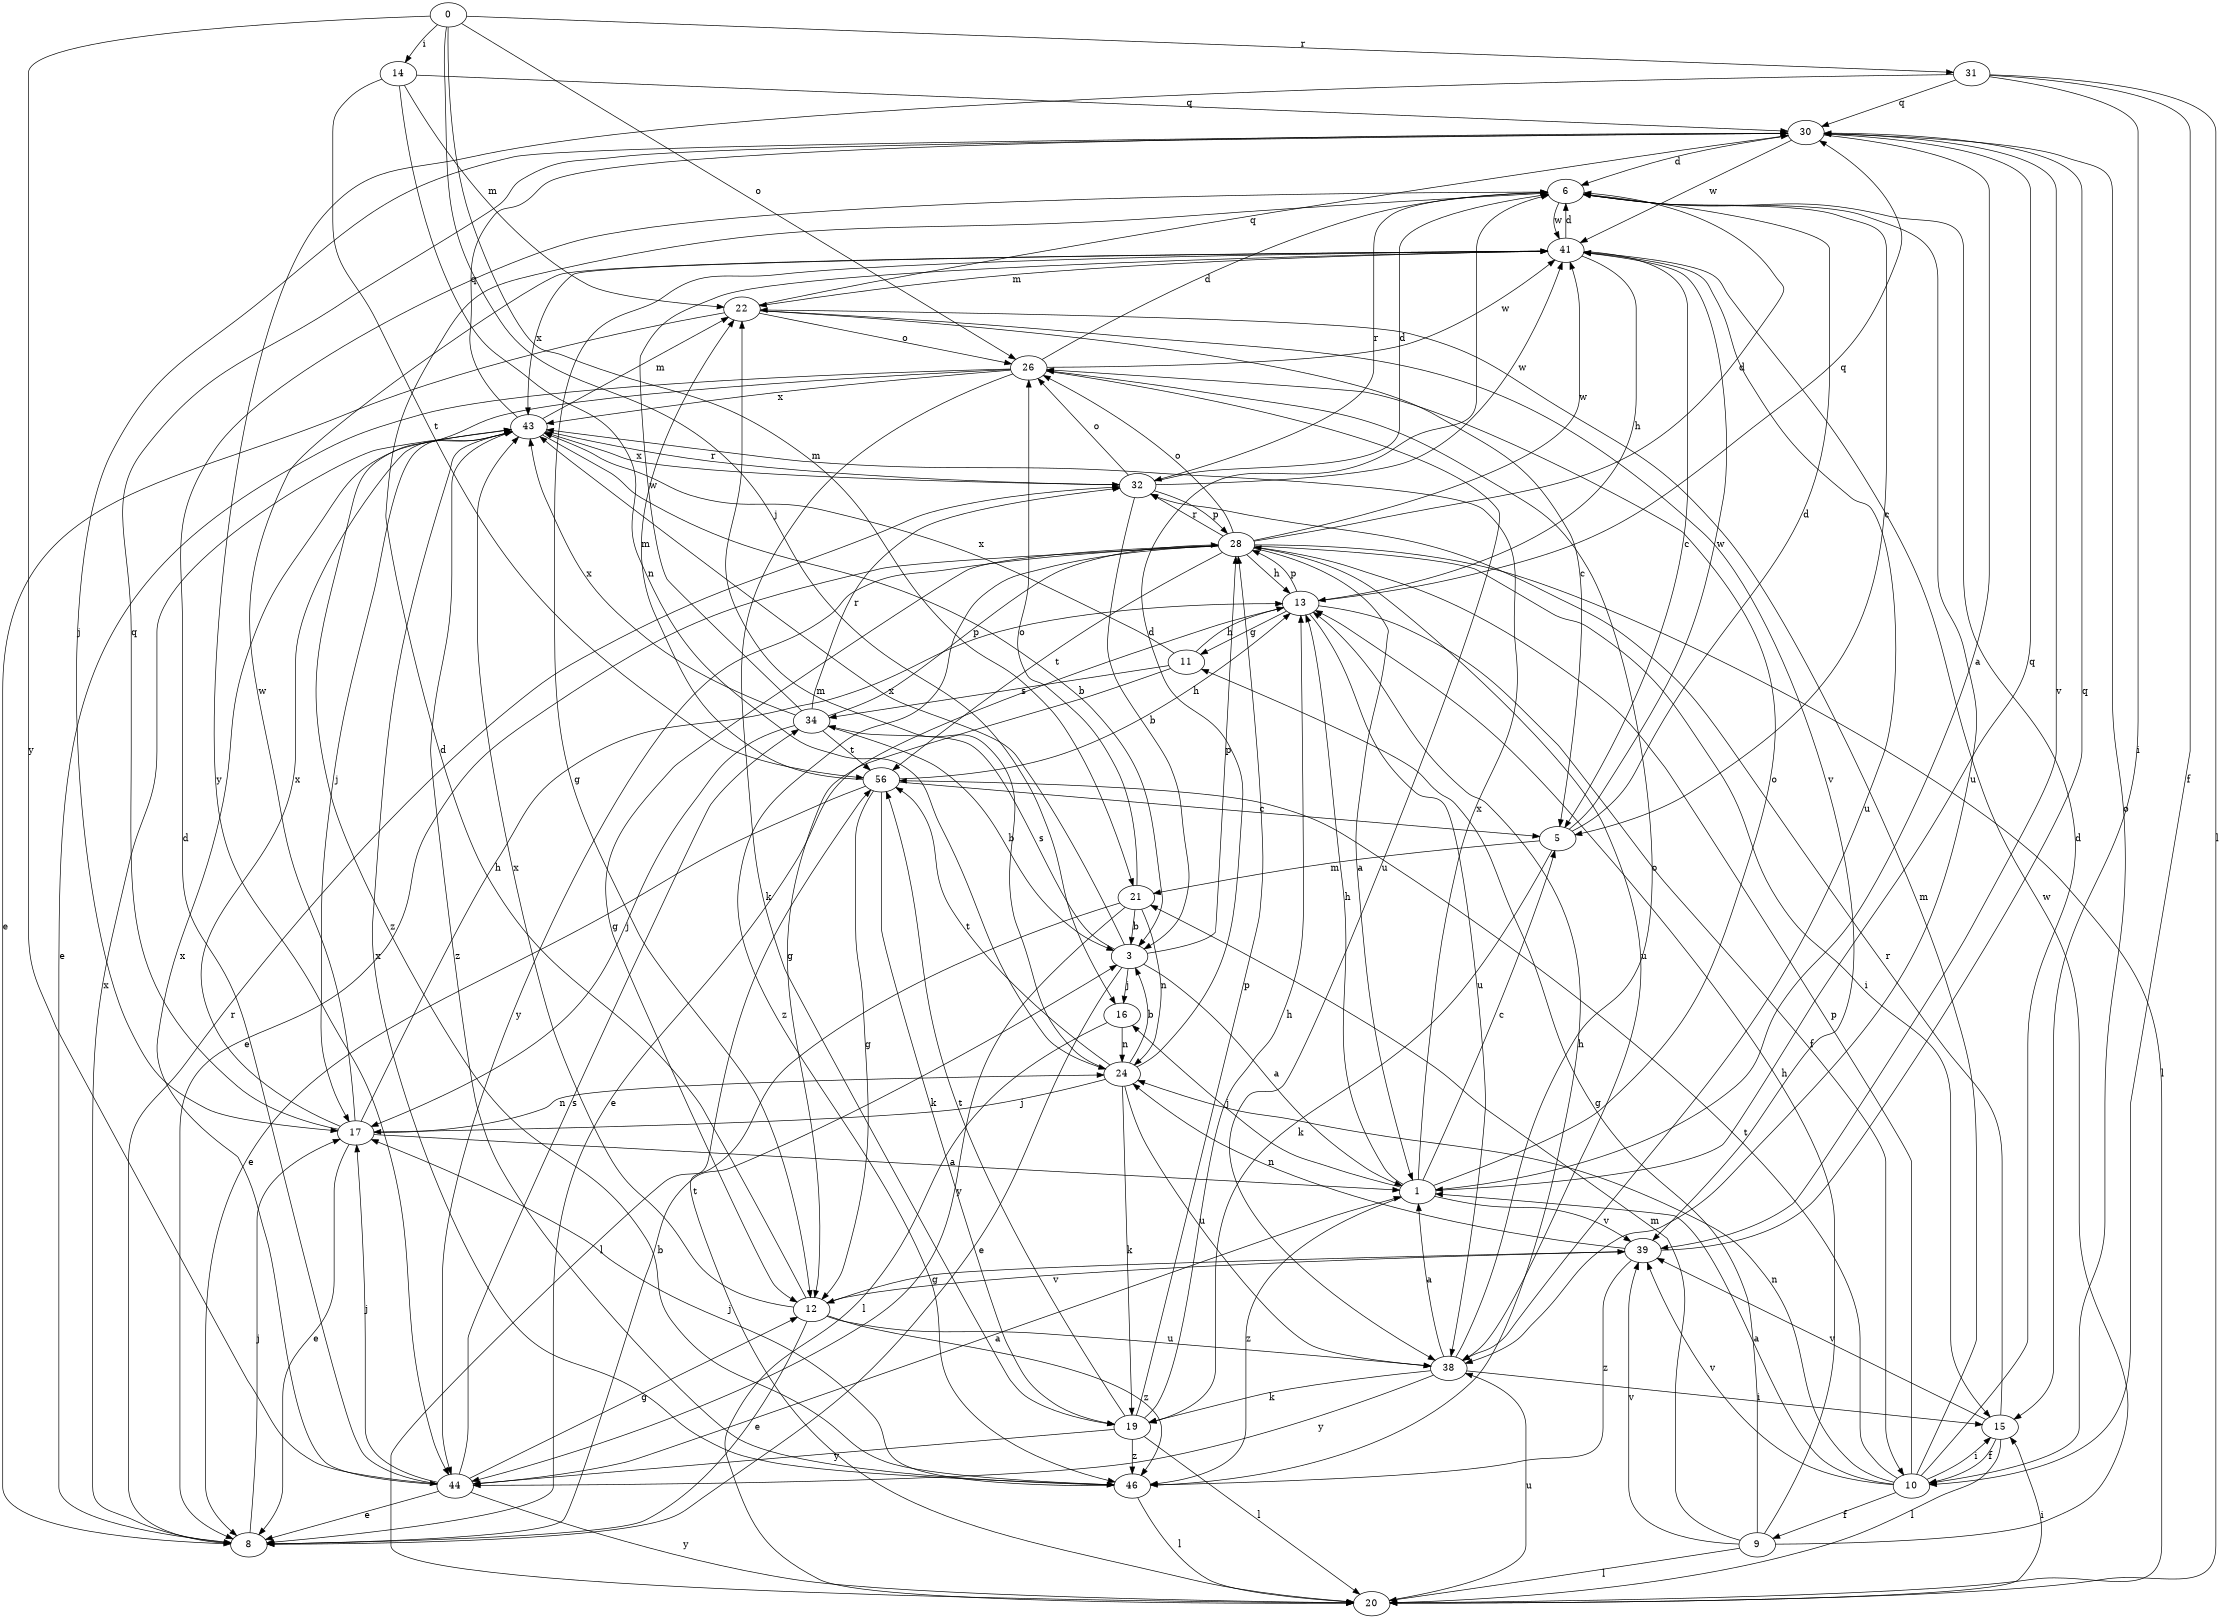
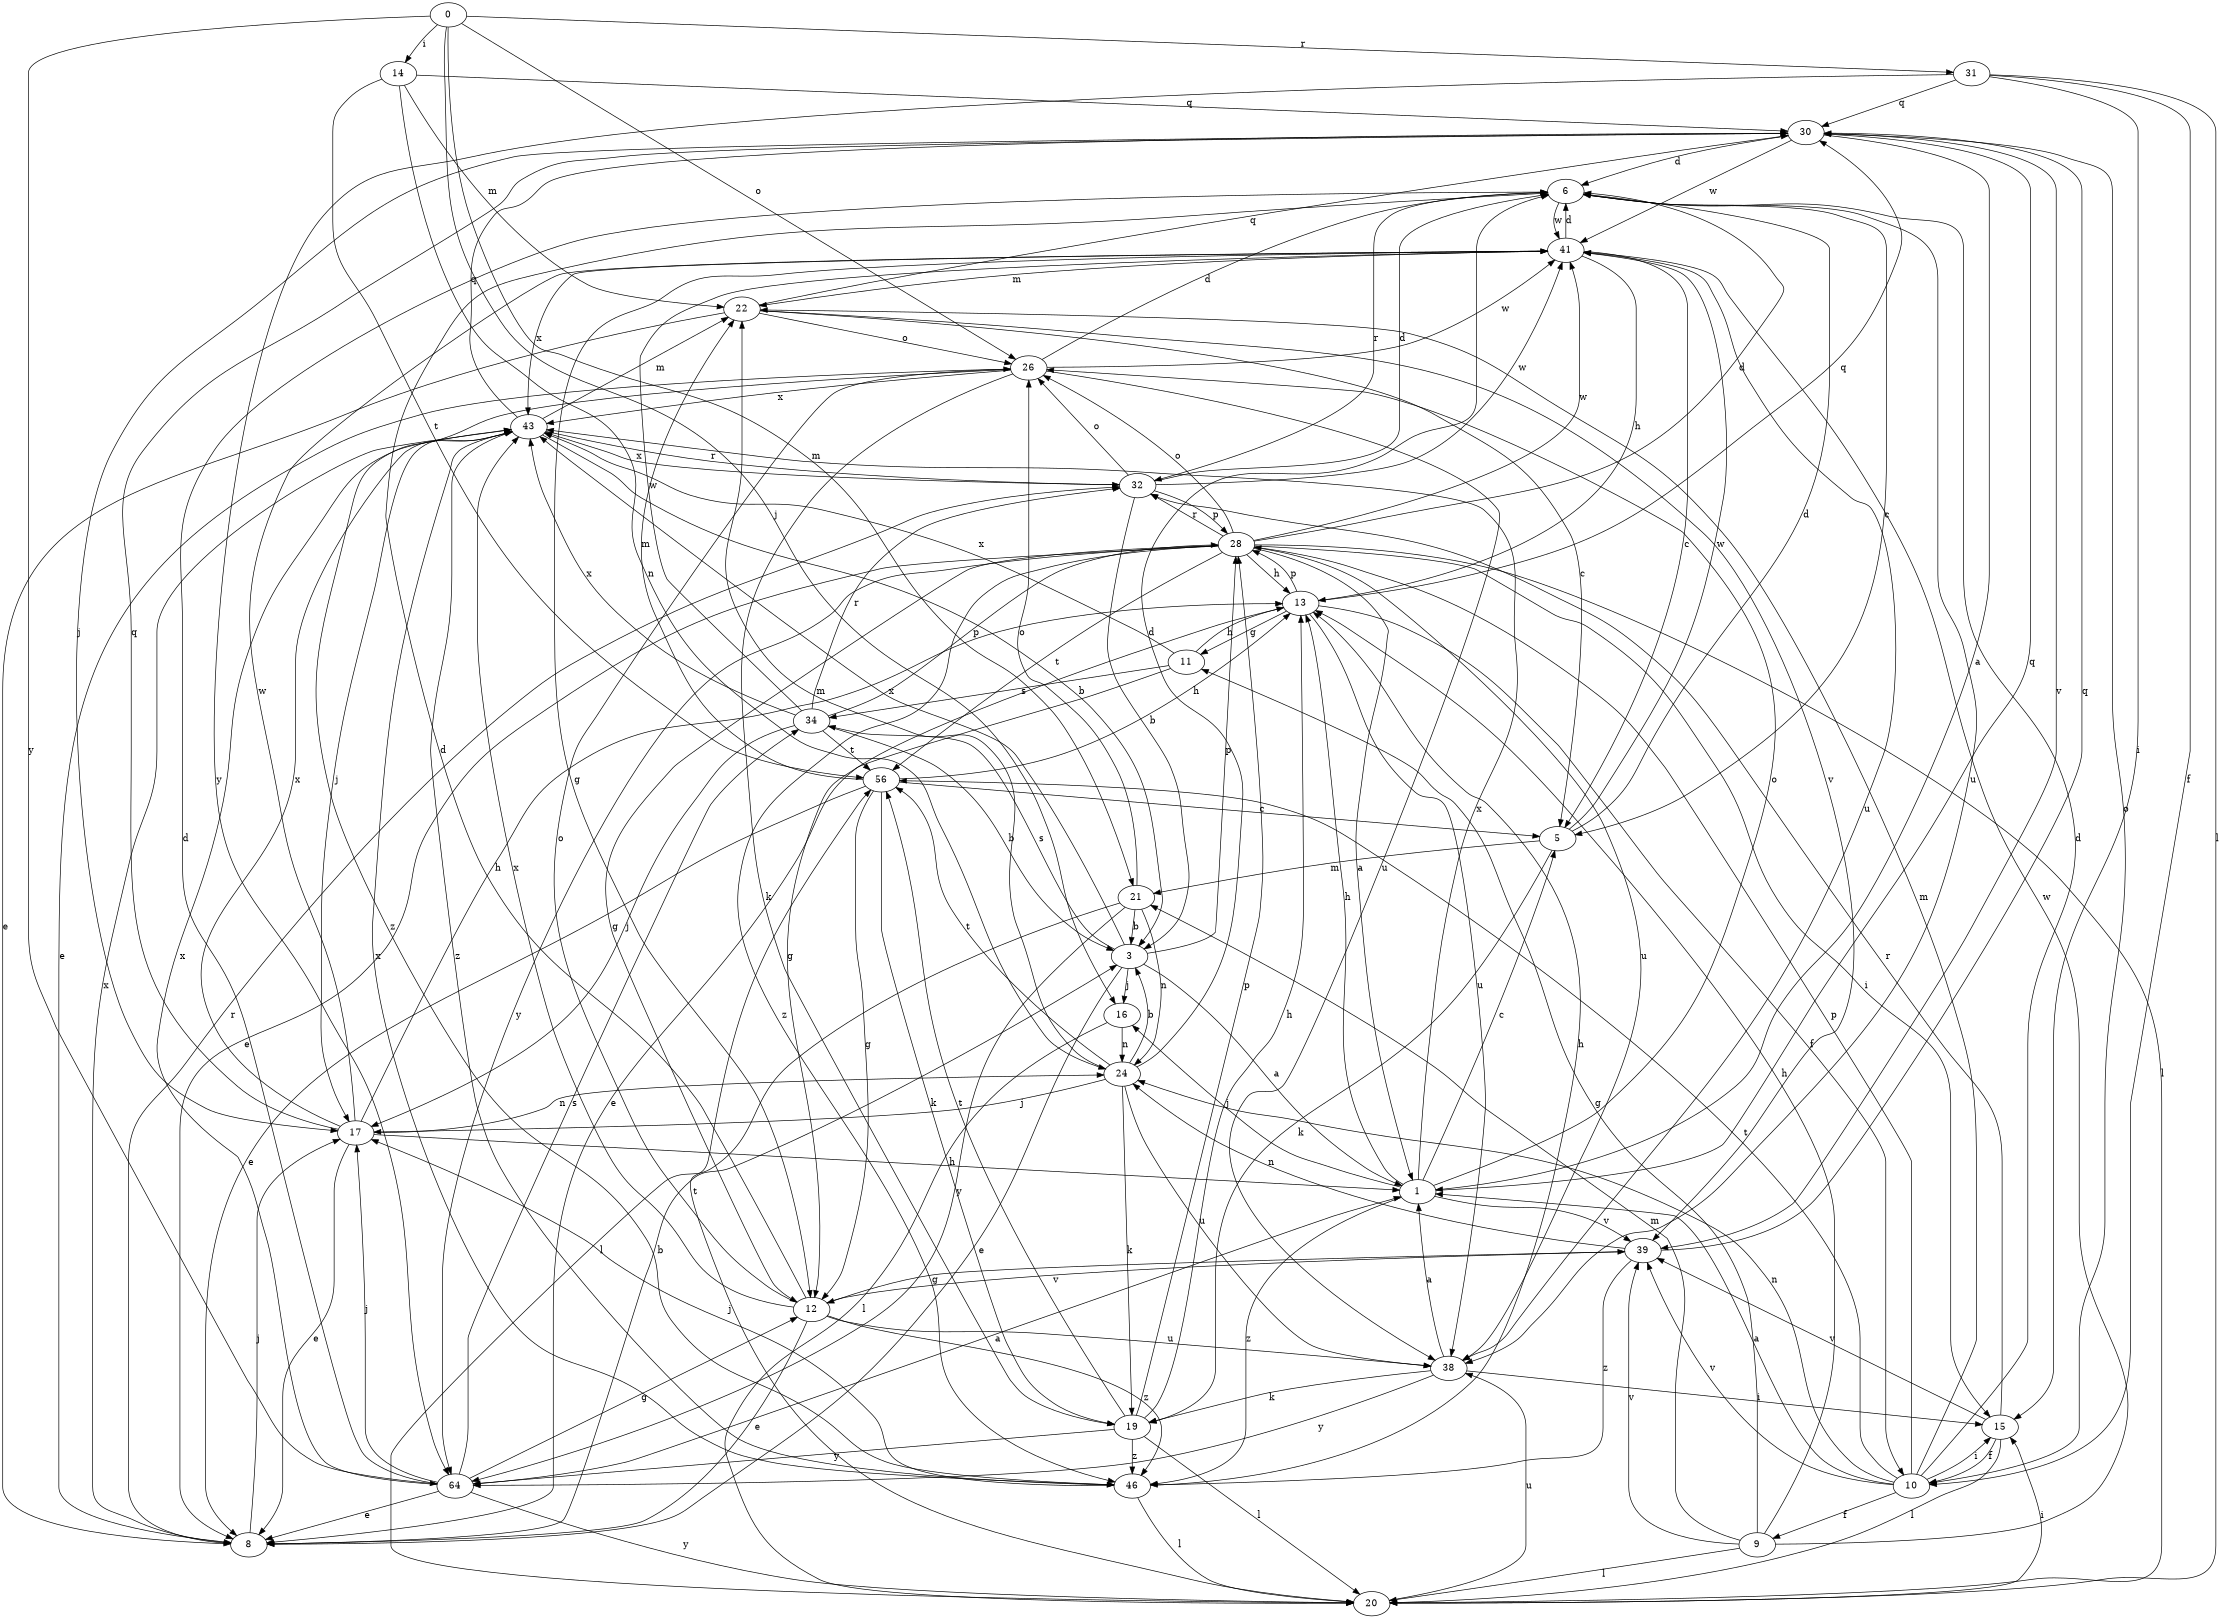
(1629, 691) -> (572, 761)
(953, 1162) -> (953, 1162)
(455, 1486) -> (455, 1486)
